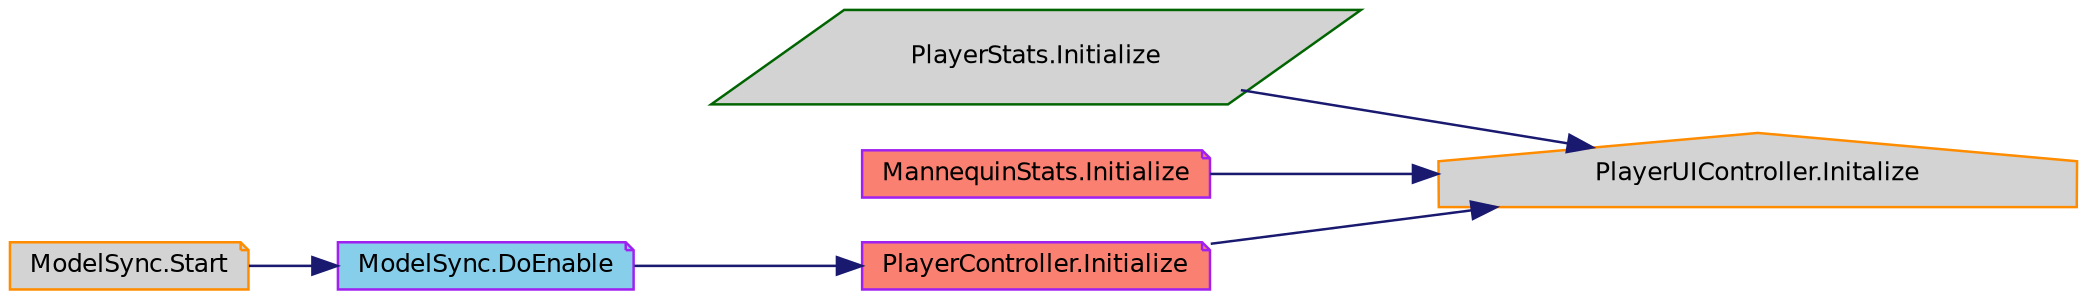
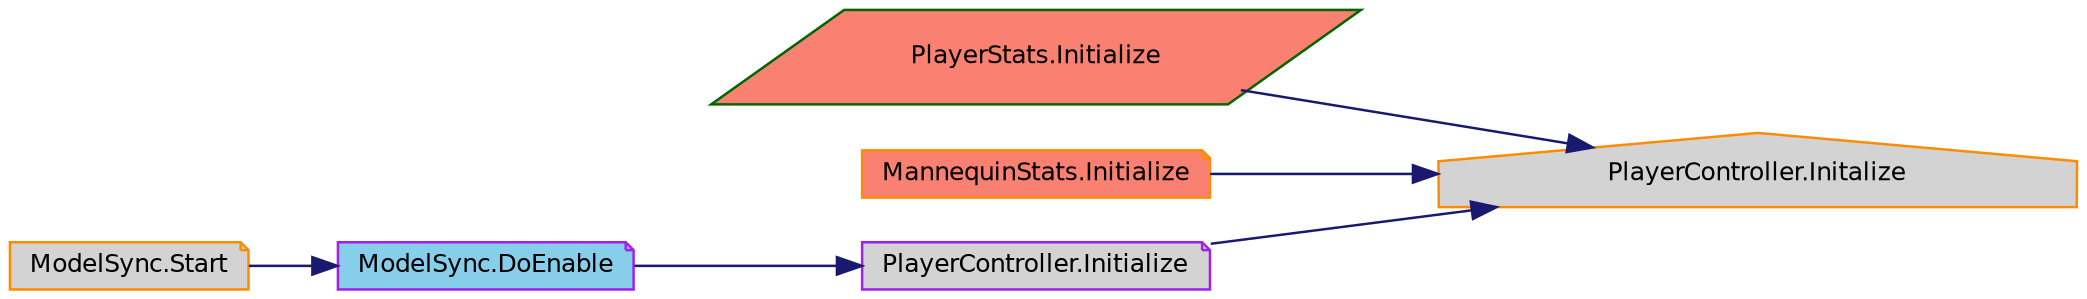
(1036, 57) -> (1036, 57)
(1036, 174) -> (1036, 174)
(1758, 174) -> (1758, 174)
(1036, 266) -> (1036, 266)
